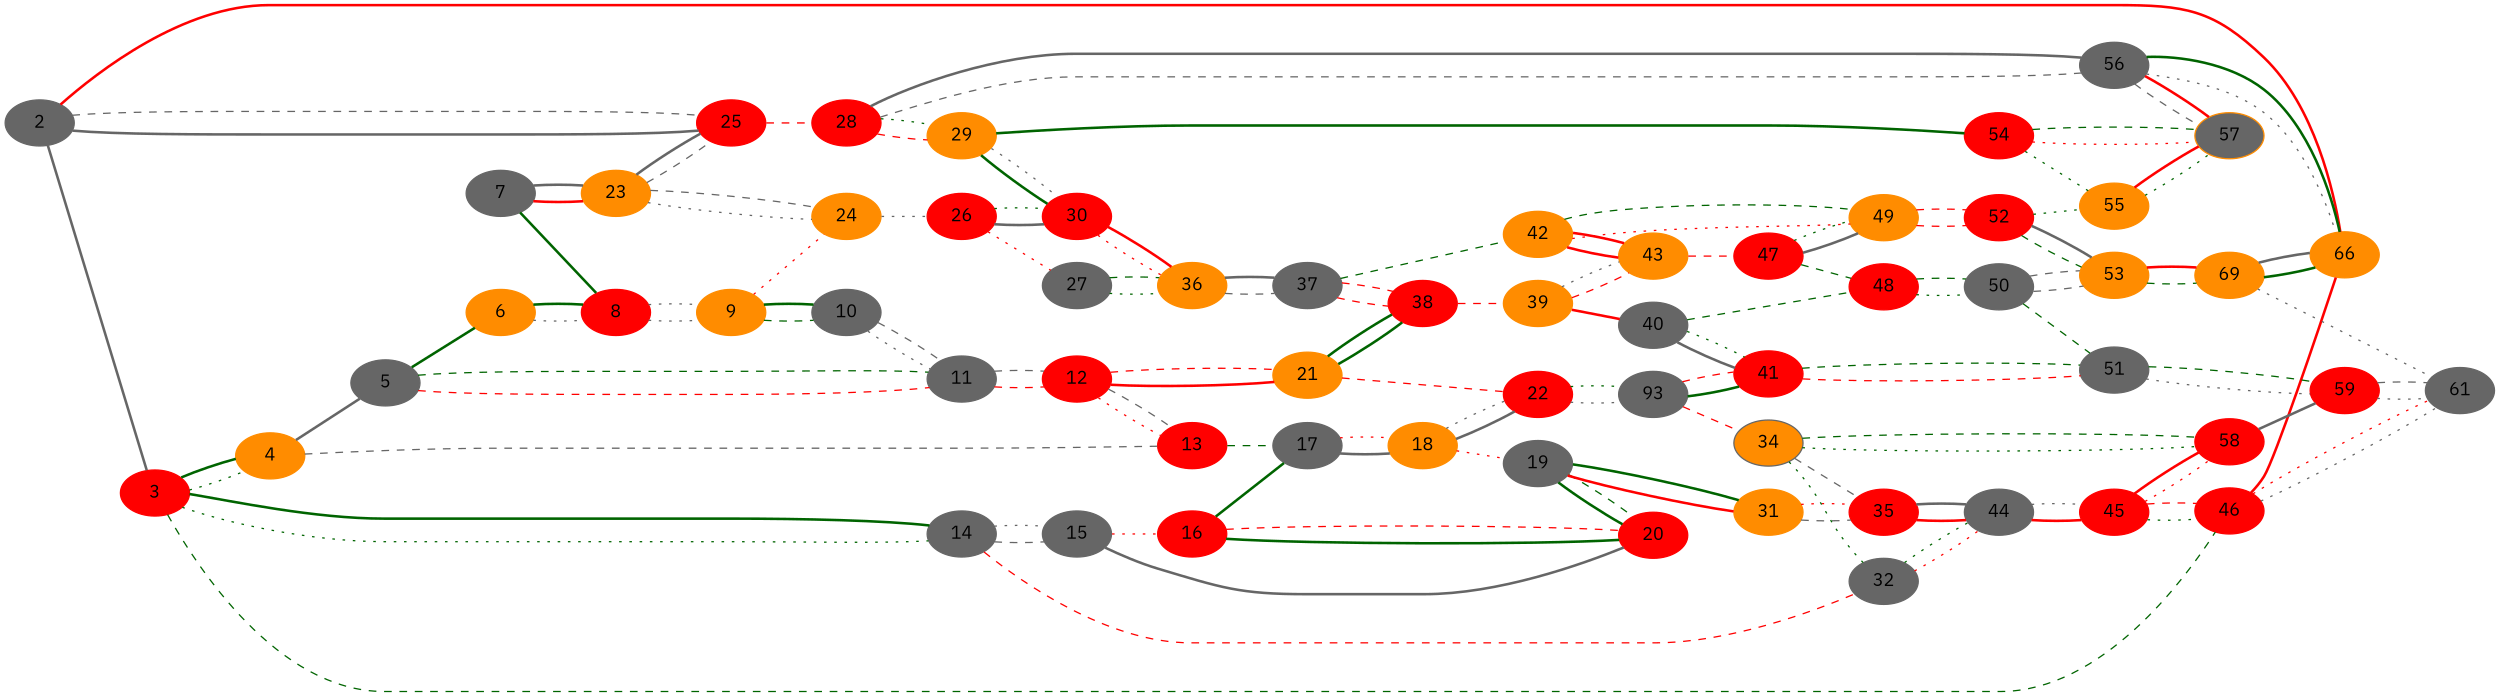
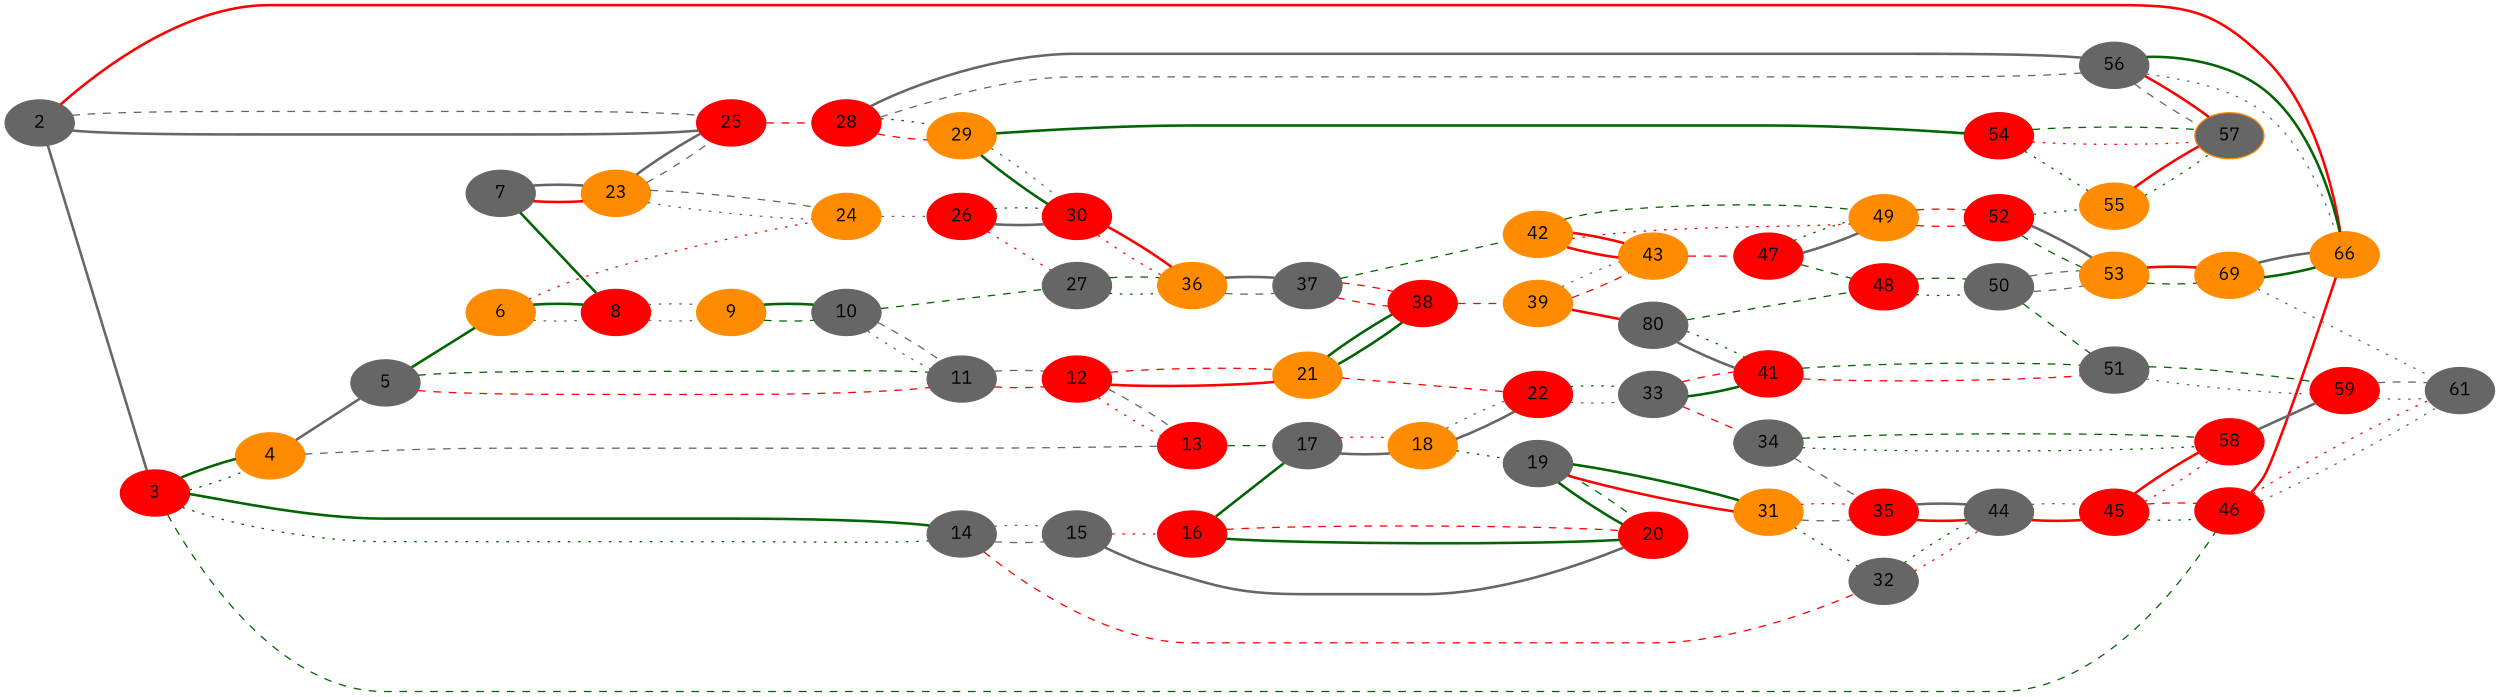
(789, 264) -> (669, 253)
none -> (962, 299)
(1653, 325) -> (1653, 325)
(1653, 394) -> (1653, 394)
(1768, 443) -> (1768, 443)
(1480, 455) -> (1480, 455)
(1826, 512) -> (1826, 547)
